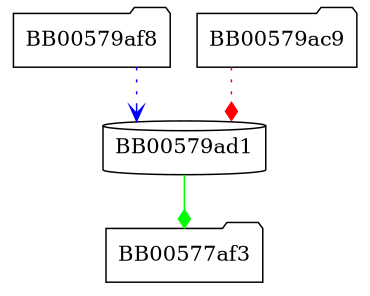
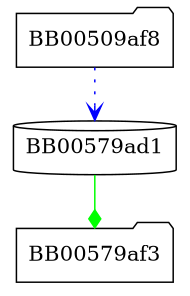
(92, 40) -> (95, 40)
(277, 40) -> none
(184, 255) -> (95, 255)
